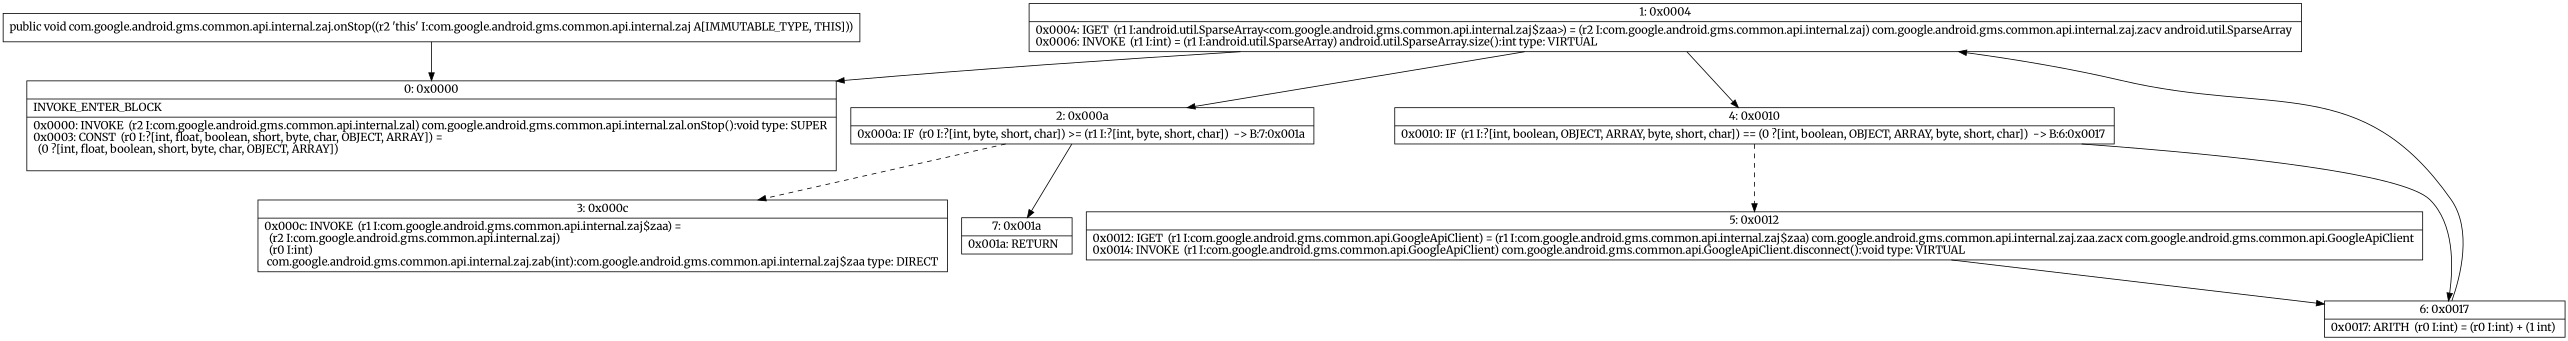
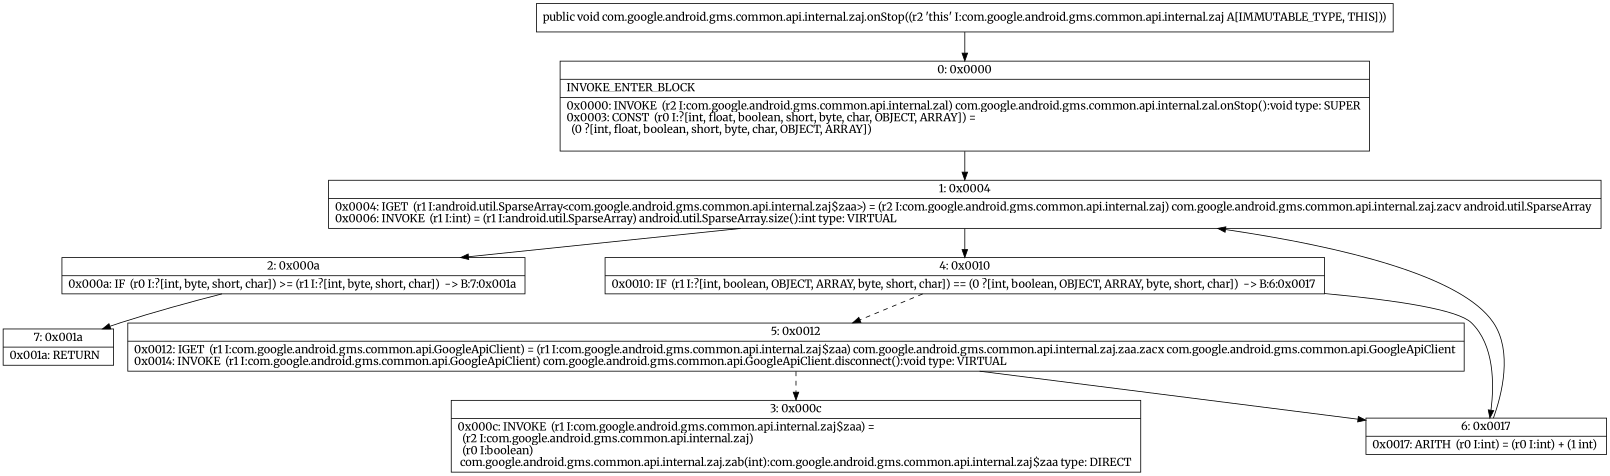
(1042, 65) -> (965, 162)
(886, 171) -> (796, 382)
(289, 250) -> (496, 451)
